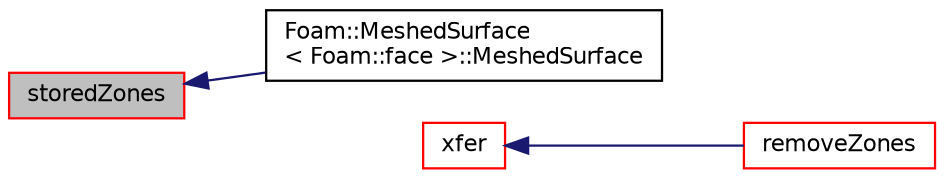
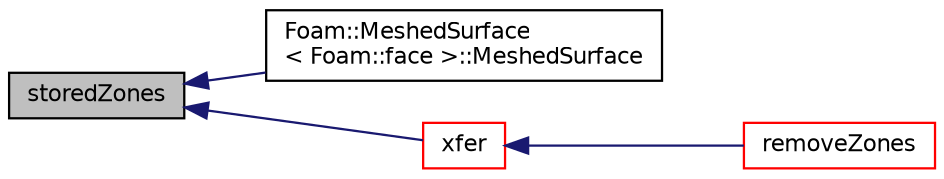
(97, 96) -> (97, 96)
none -> (315, 125)
